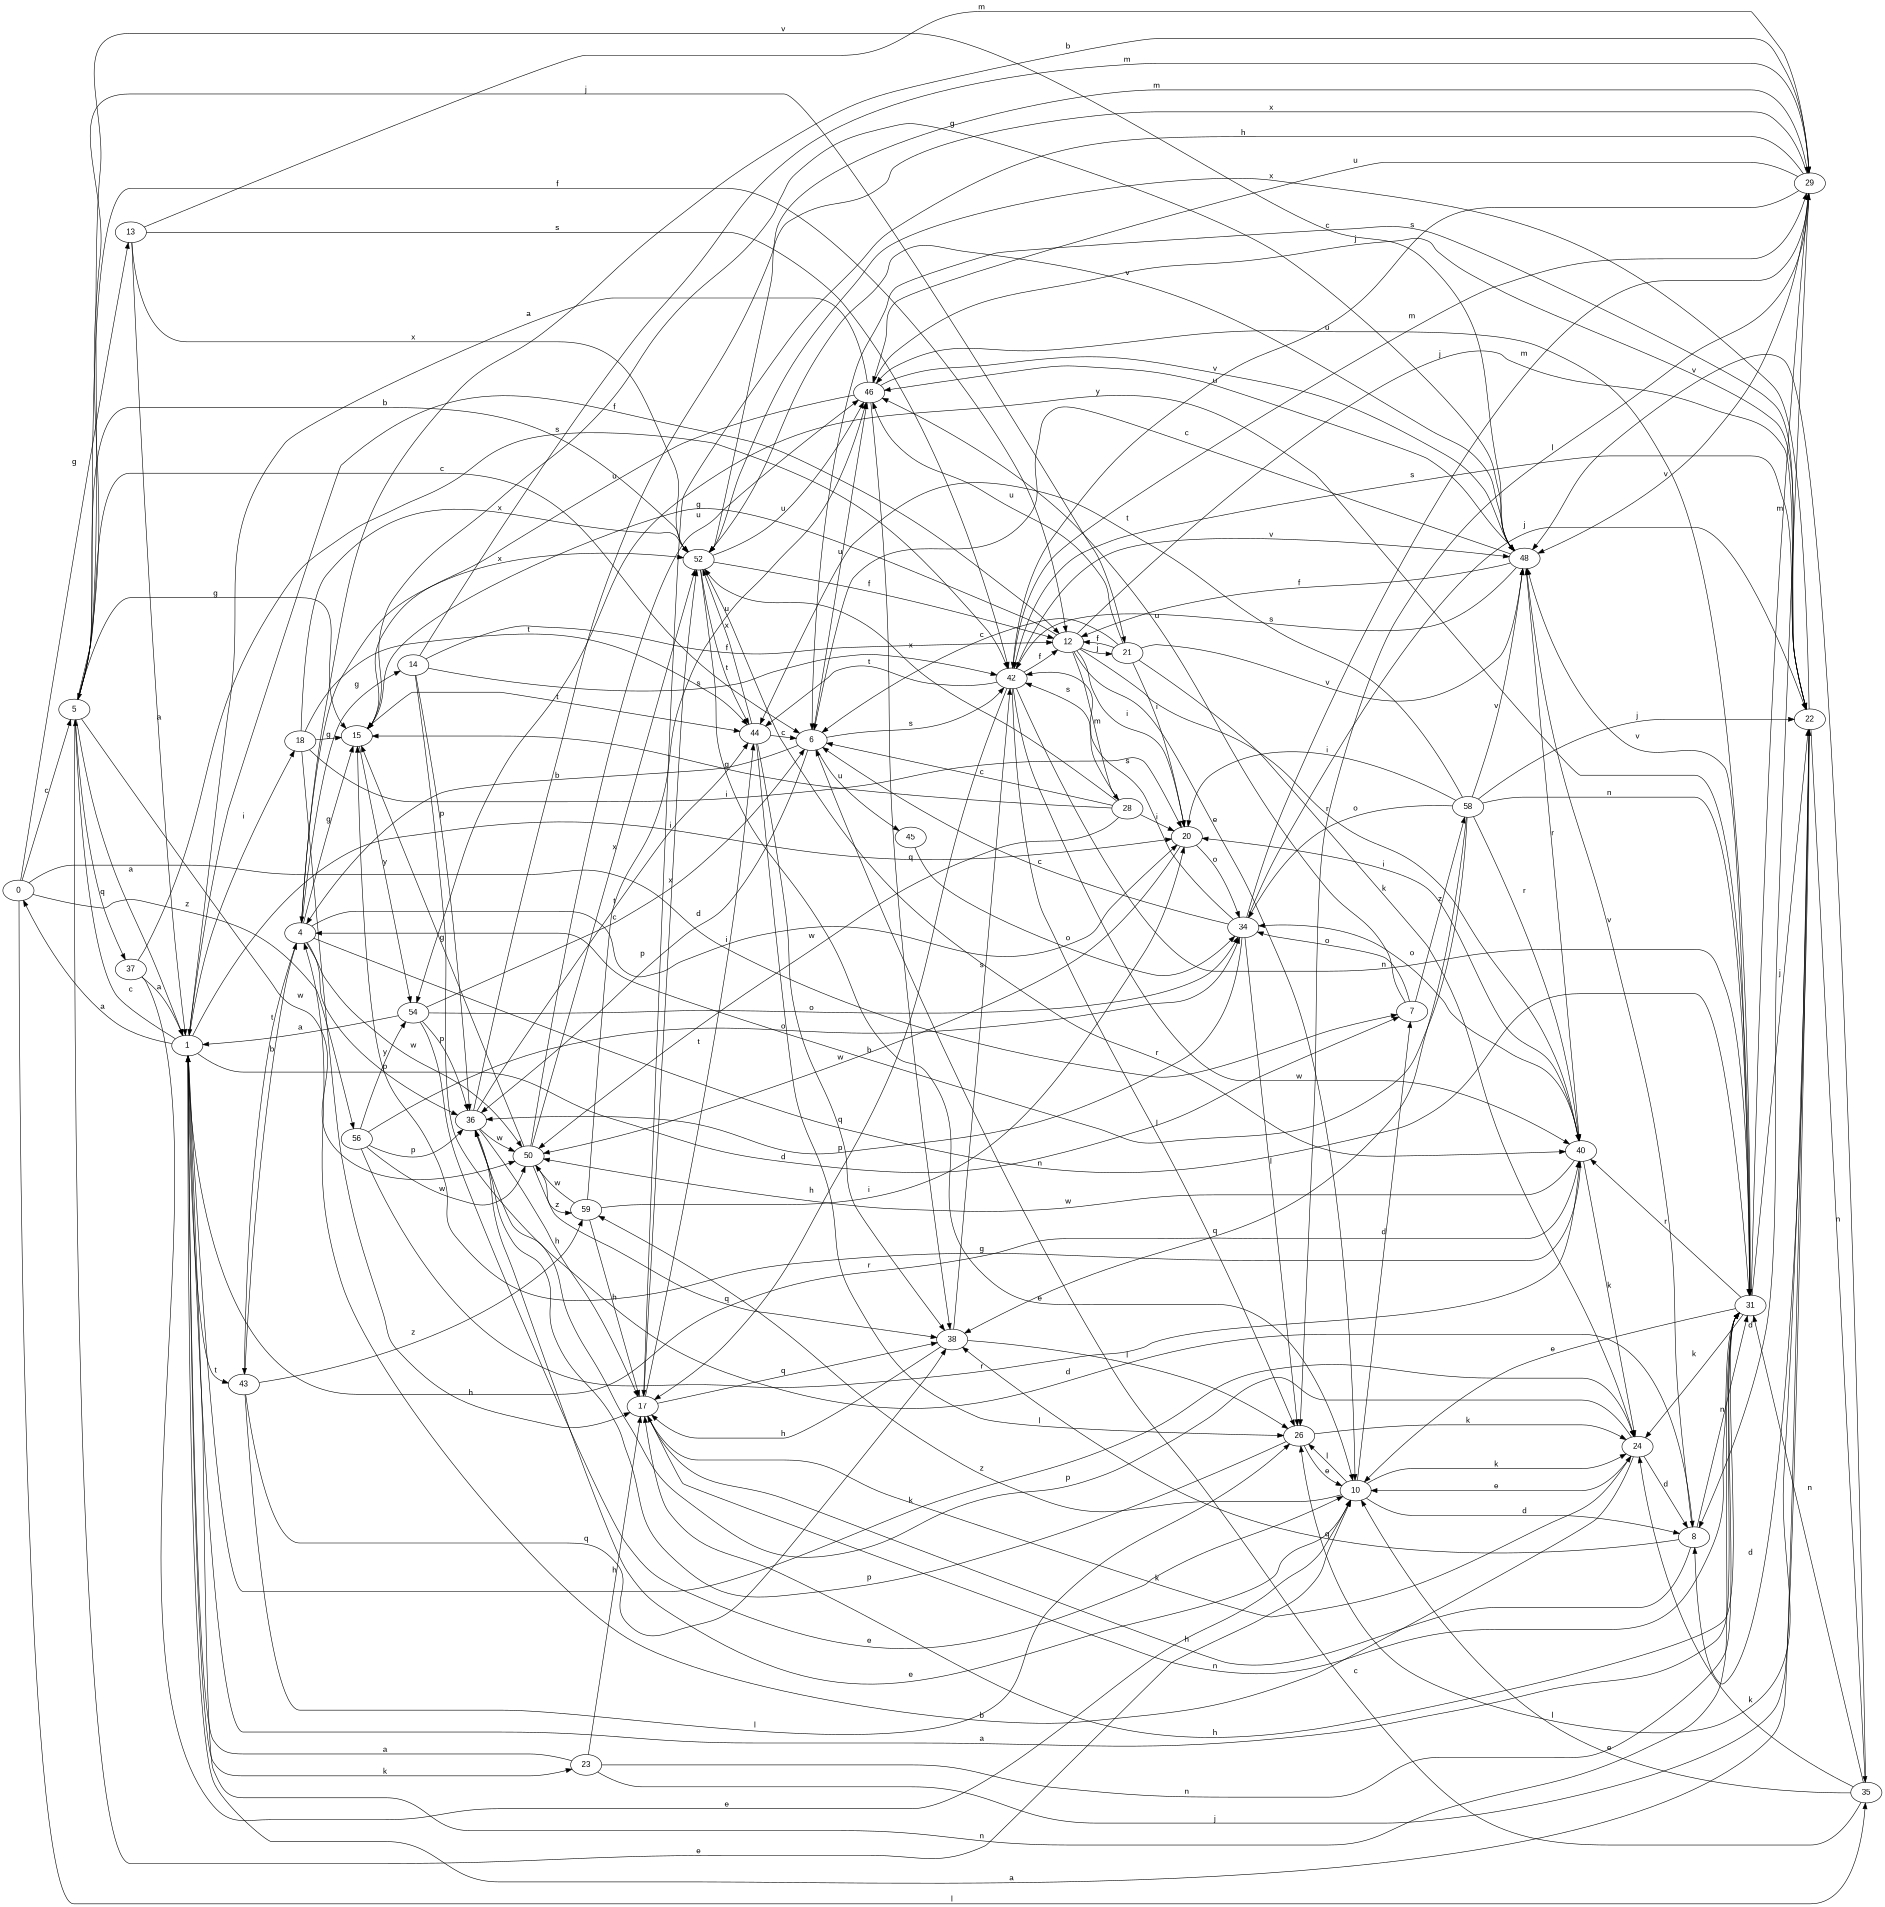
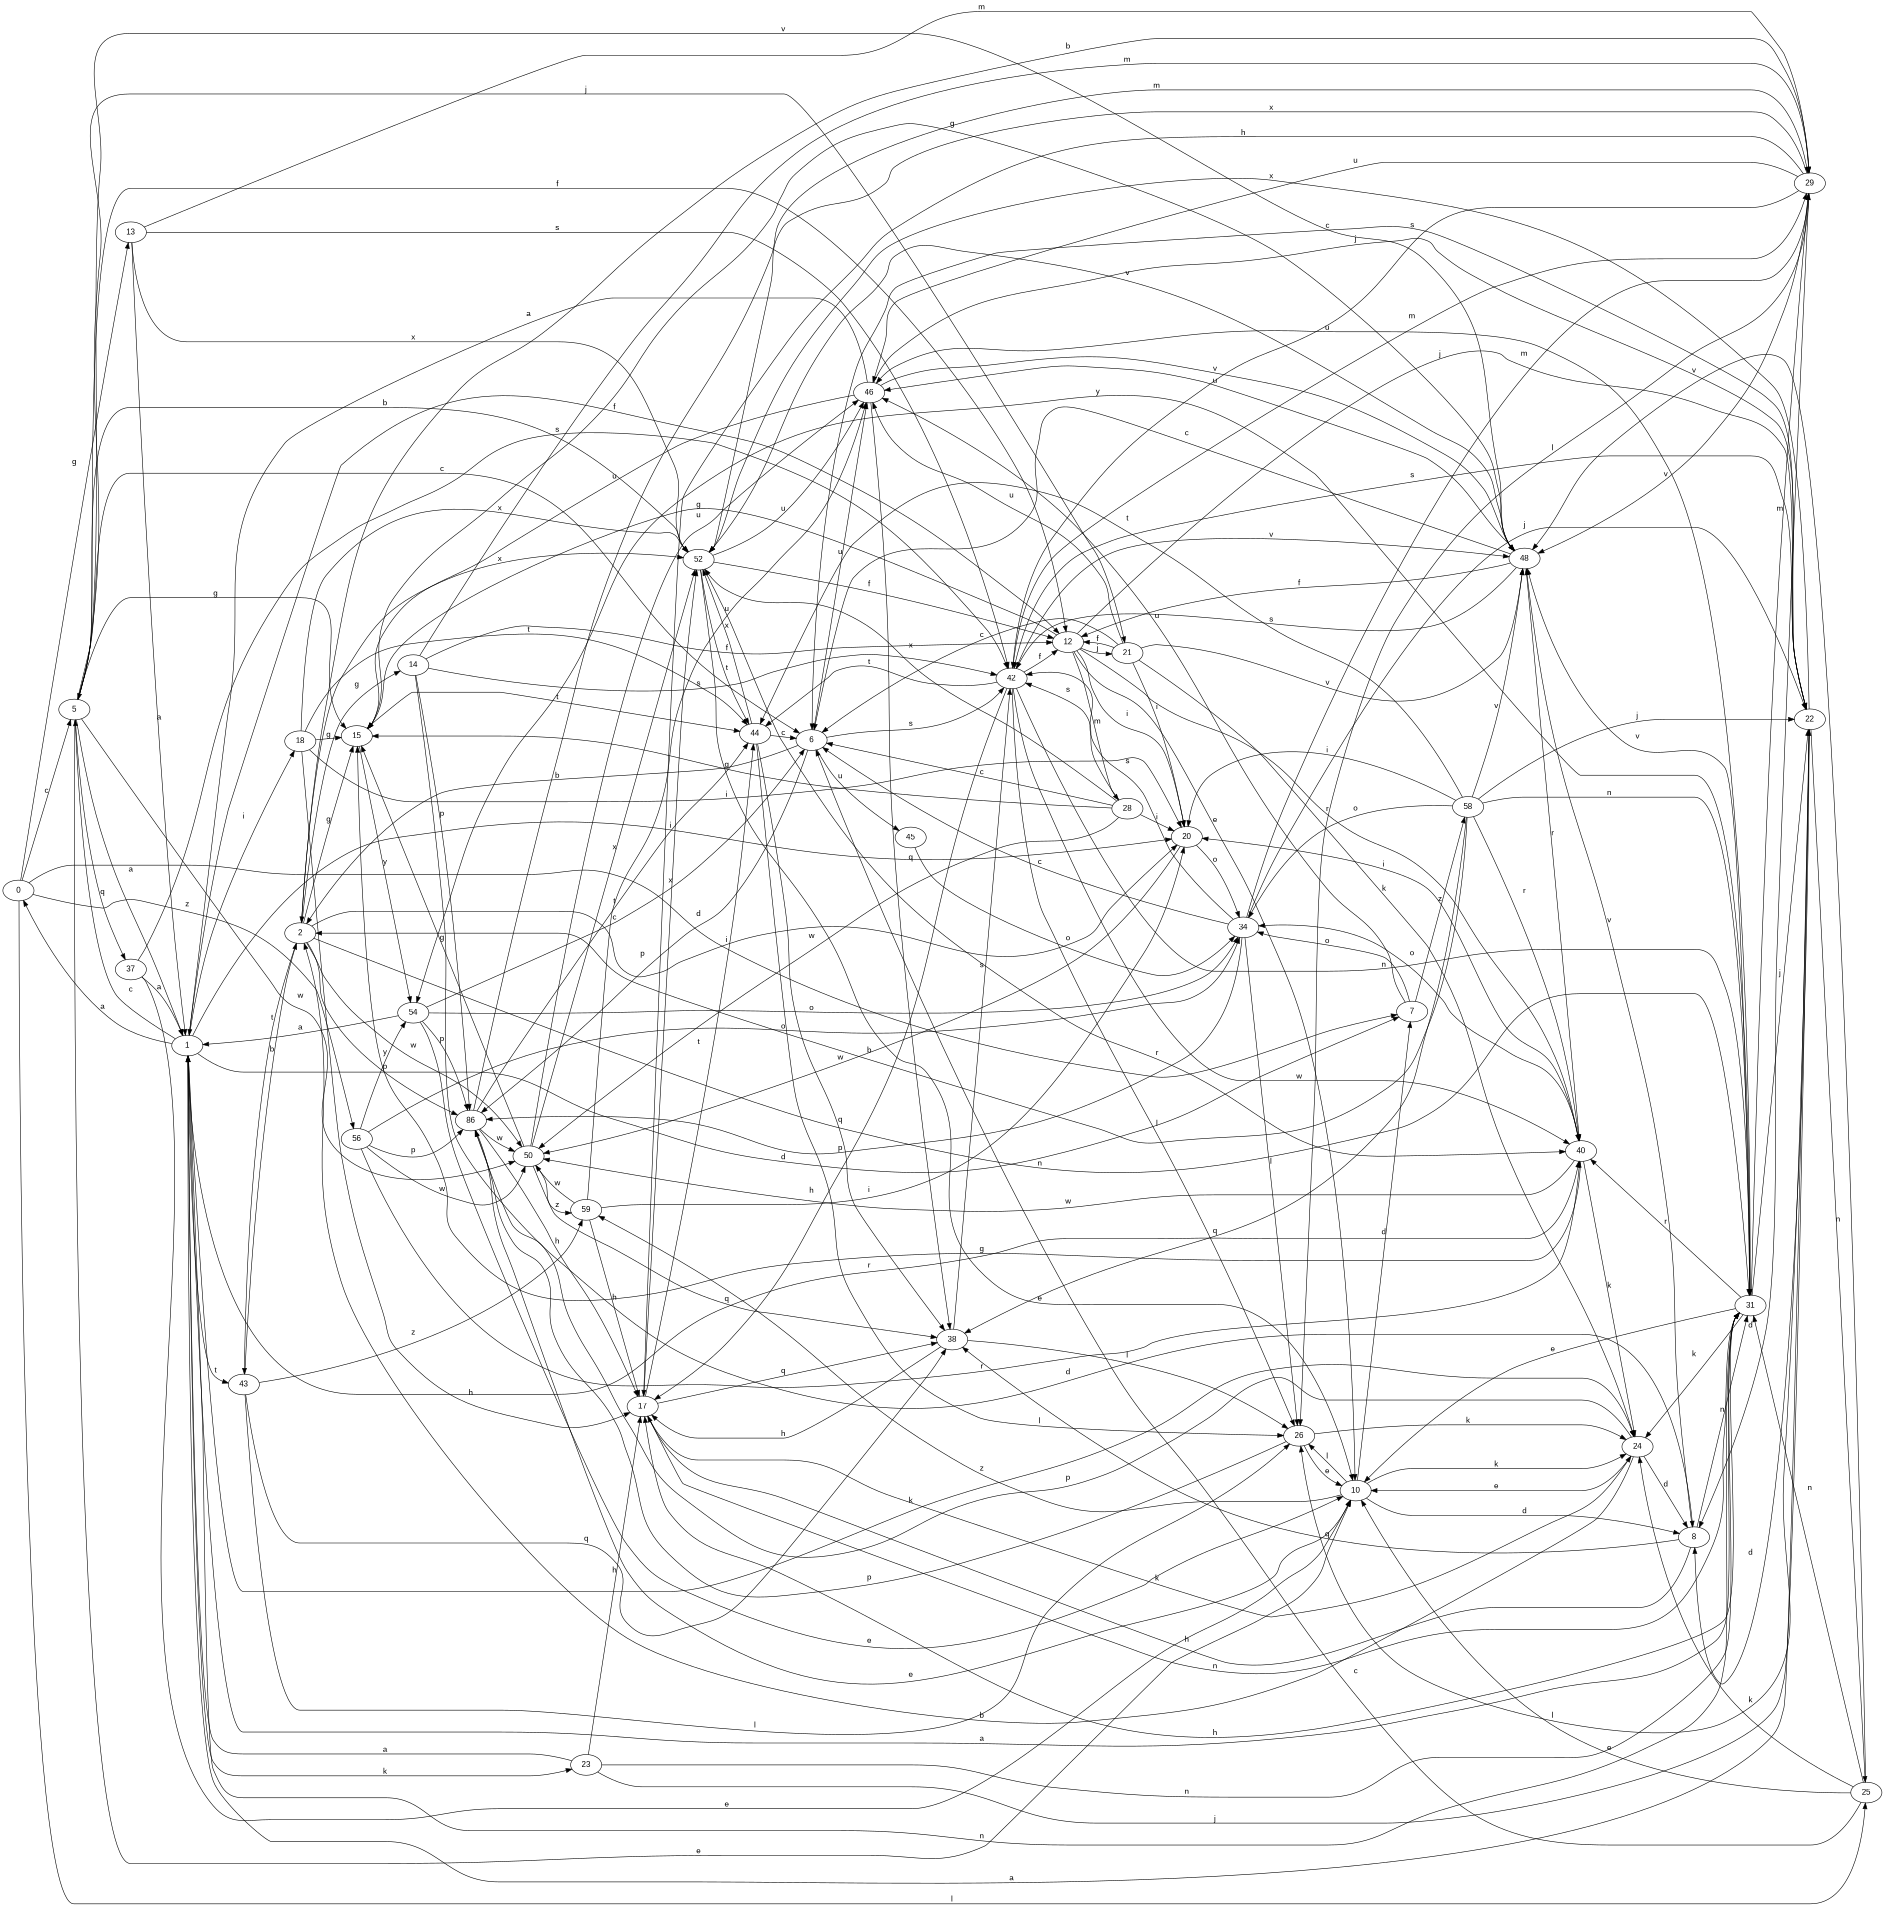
(300, 933) -> (300, 933)
(471, 1120) -> (471, 1120)
(1866, 1793) -> (1866, 1793)
